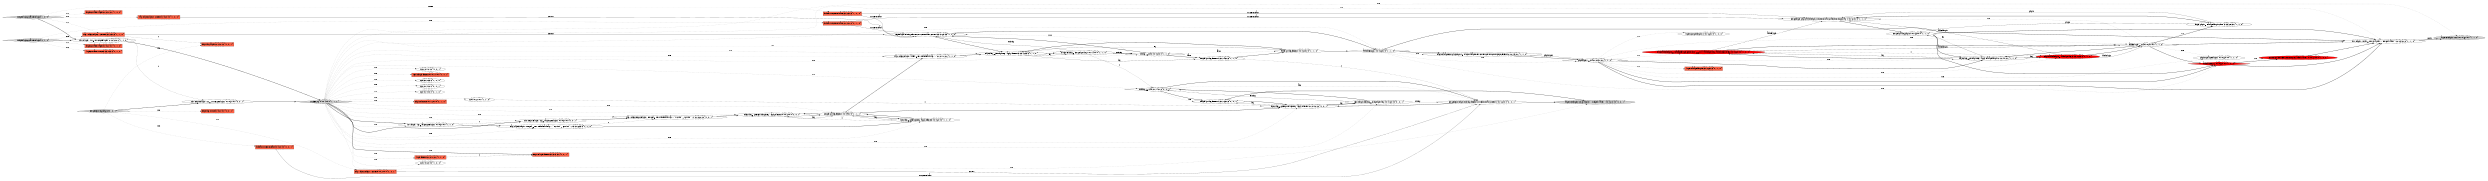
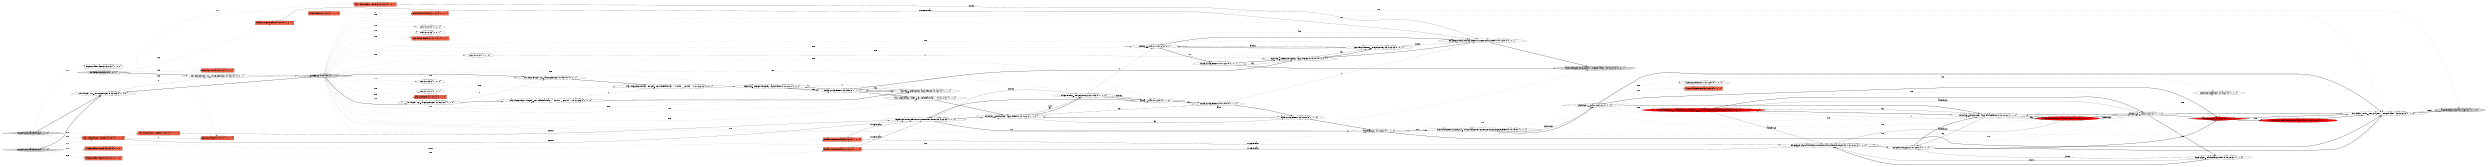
(103, 12) -> (103, 67)
(430, 92) -> none
(414, 152) -> (351, 21)
(355, 155) -> none
